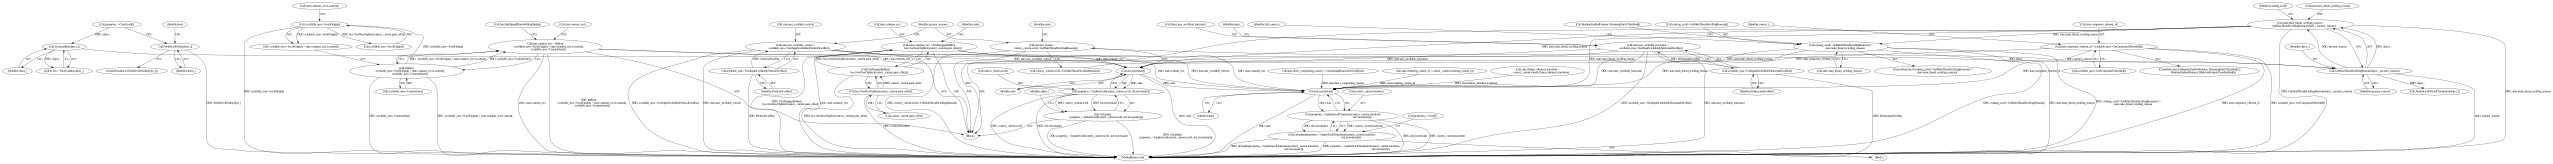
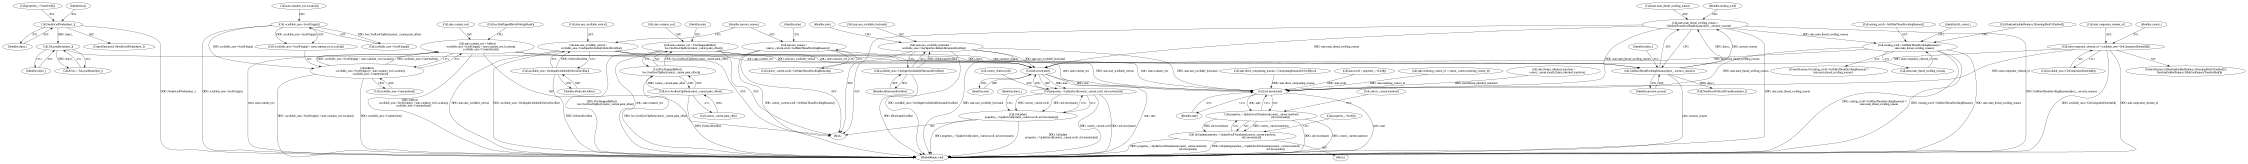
(1186, 24) -> (867, 24)
(91, 35) -> (58, 35)
none -> (1364, 71)
